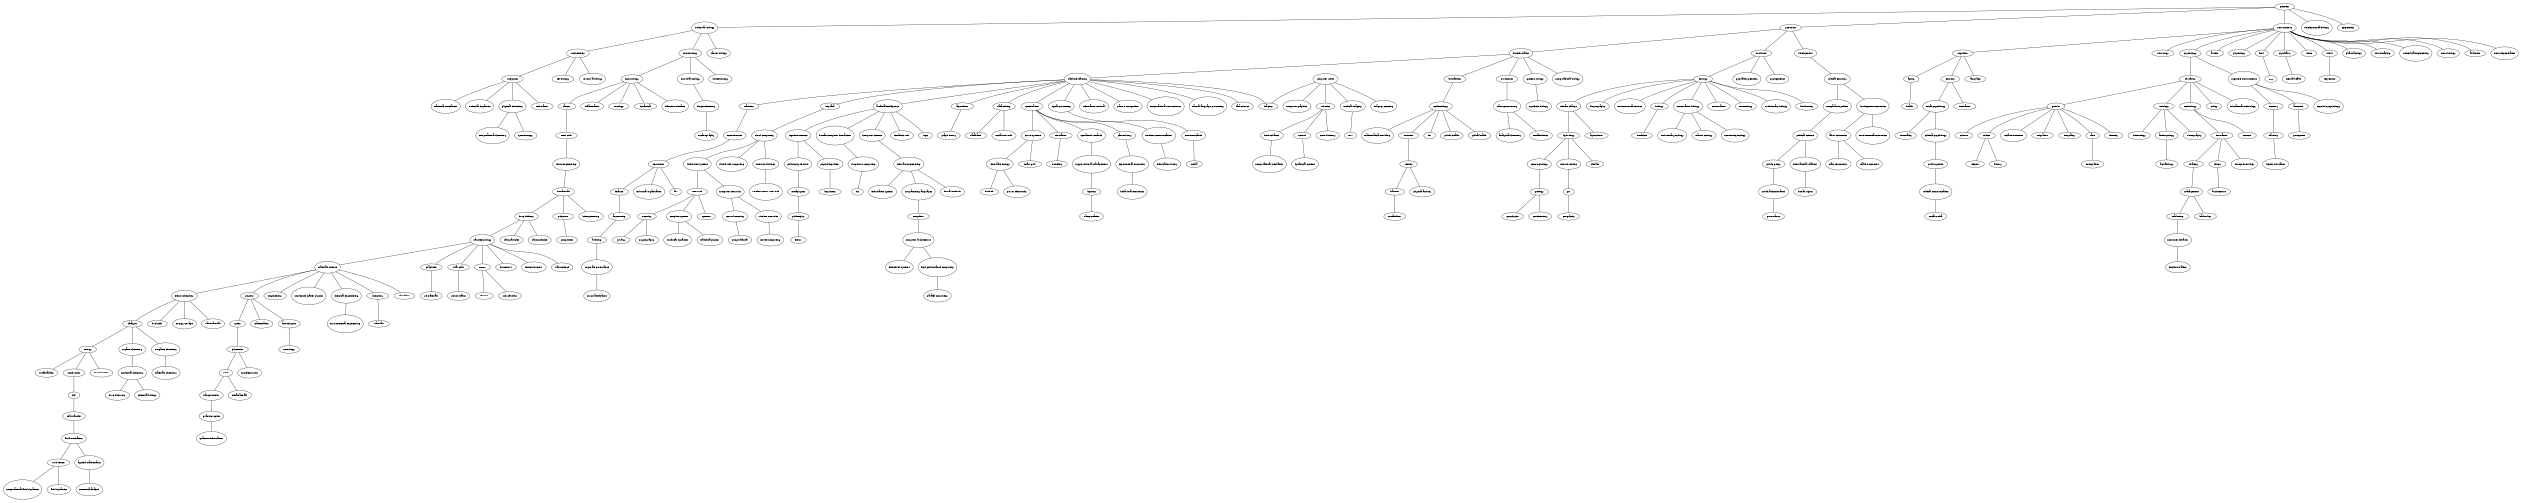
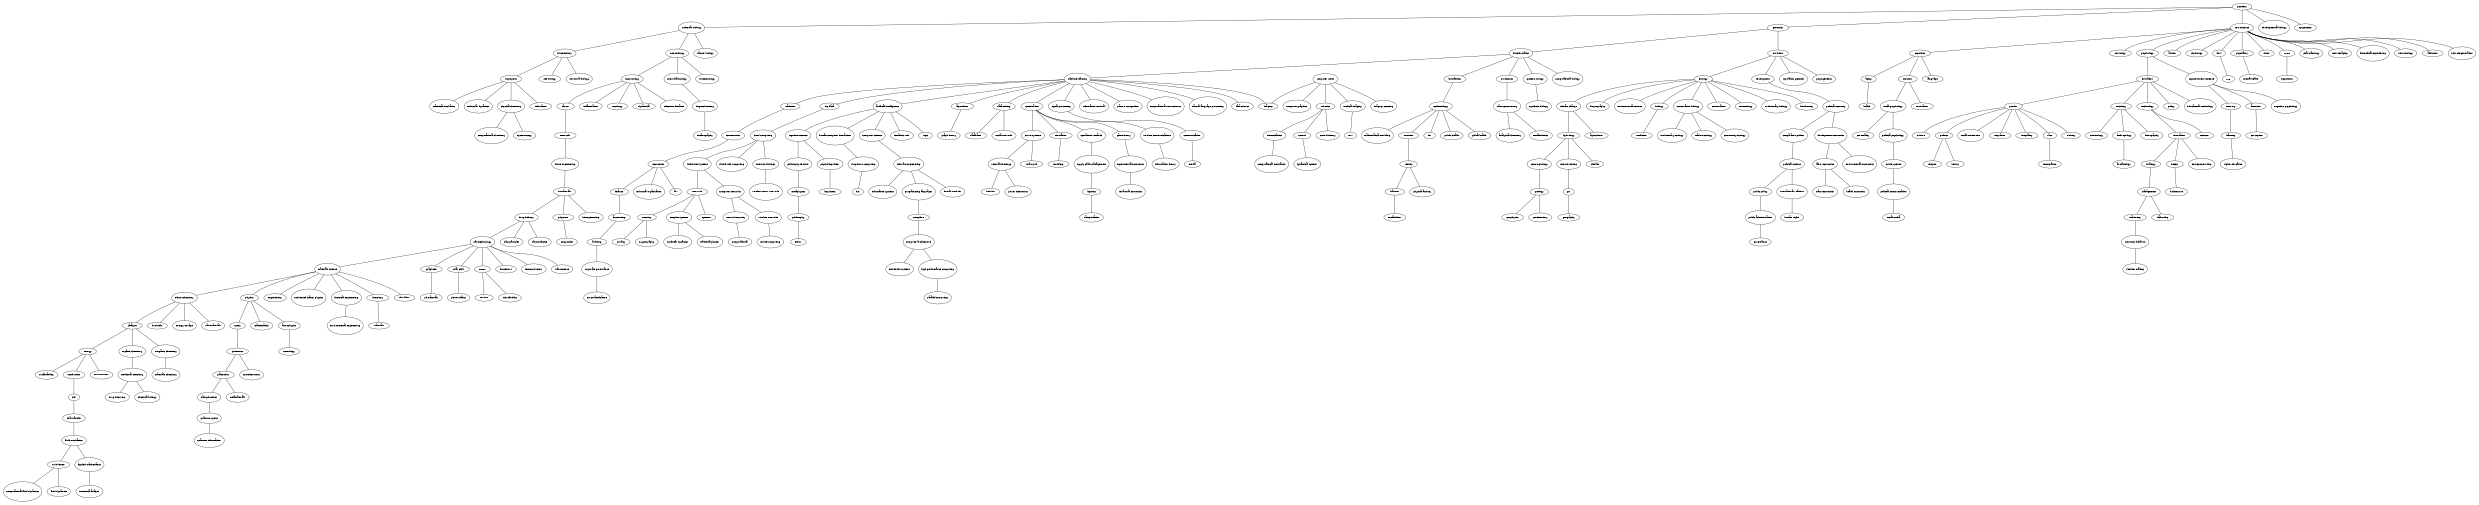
(1798, 40) -> (1771, 66)
(1092, 164) -> (1092, 164)
(226, 373) -> (223, 375)
